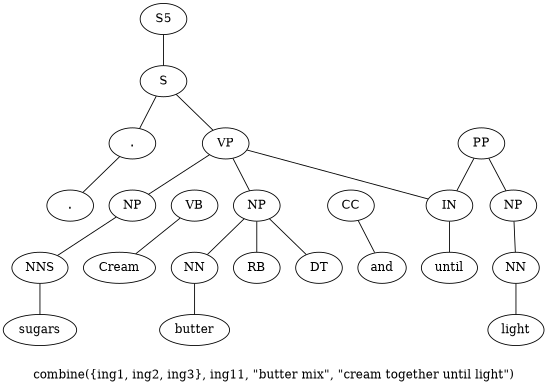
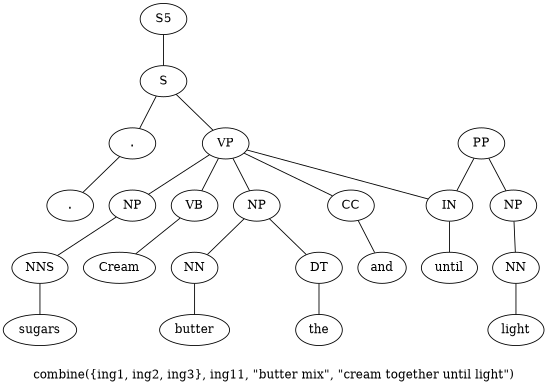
none -> (288, 174)
none -> (210, 175)
(257, 268) -> none
none -> (319, 330)
